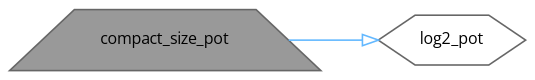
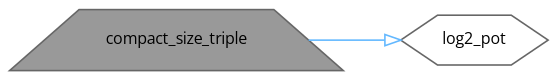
(165, 40) -> (176, 40)
